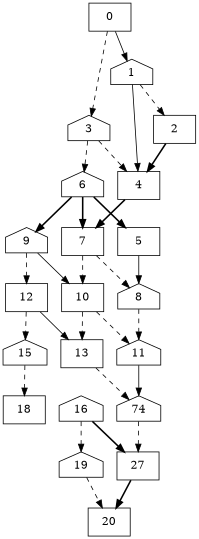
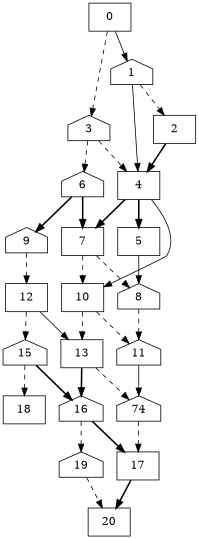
(107, 209) -> (139, 210)
(51, 266) -> (167, 256)
none -> (82, 378)
none -> (51, 380)
(138, 466) -> (138, 466)
